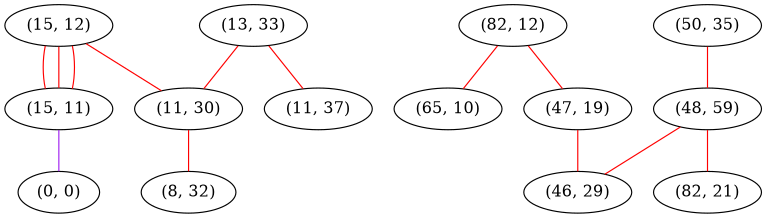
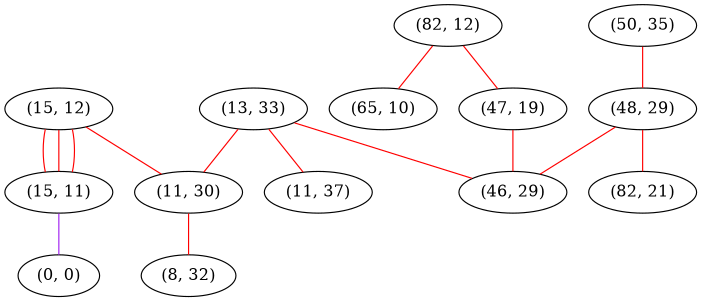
(708, 109) -> (643, 109)
none -> (383, 151)
